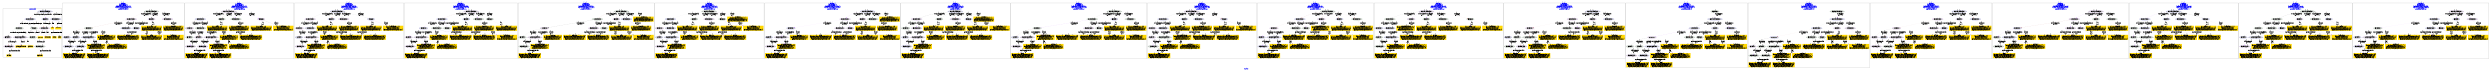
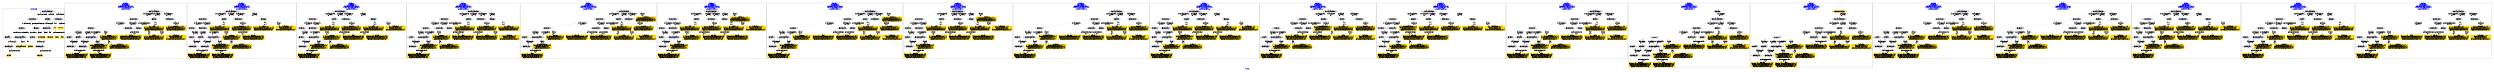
(1837, 11) -> (1840, 11)
(40, 37) -> (42, 37)
